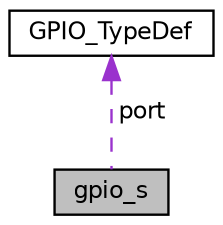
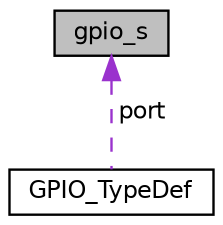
(111, 125) -> (111, 125)
